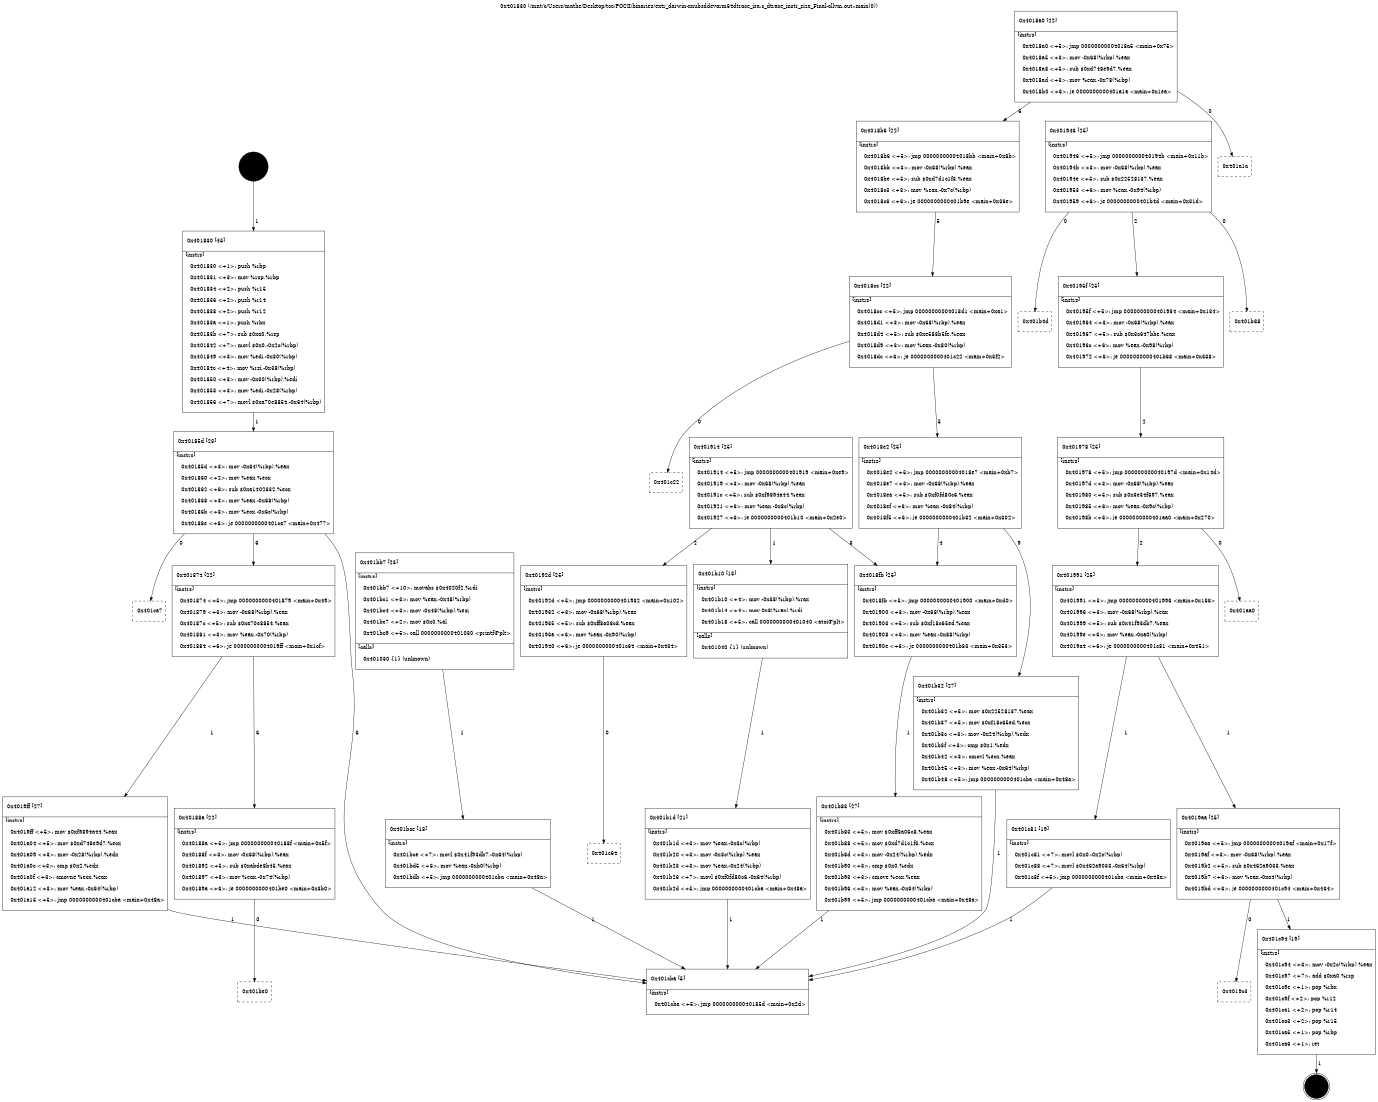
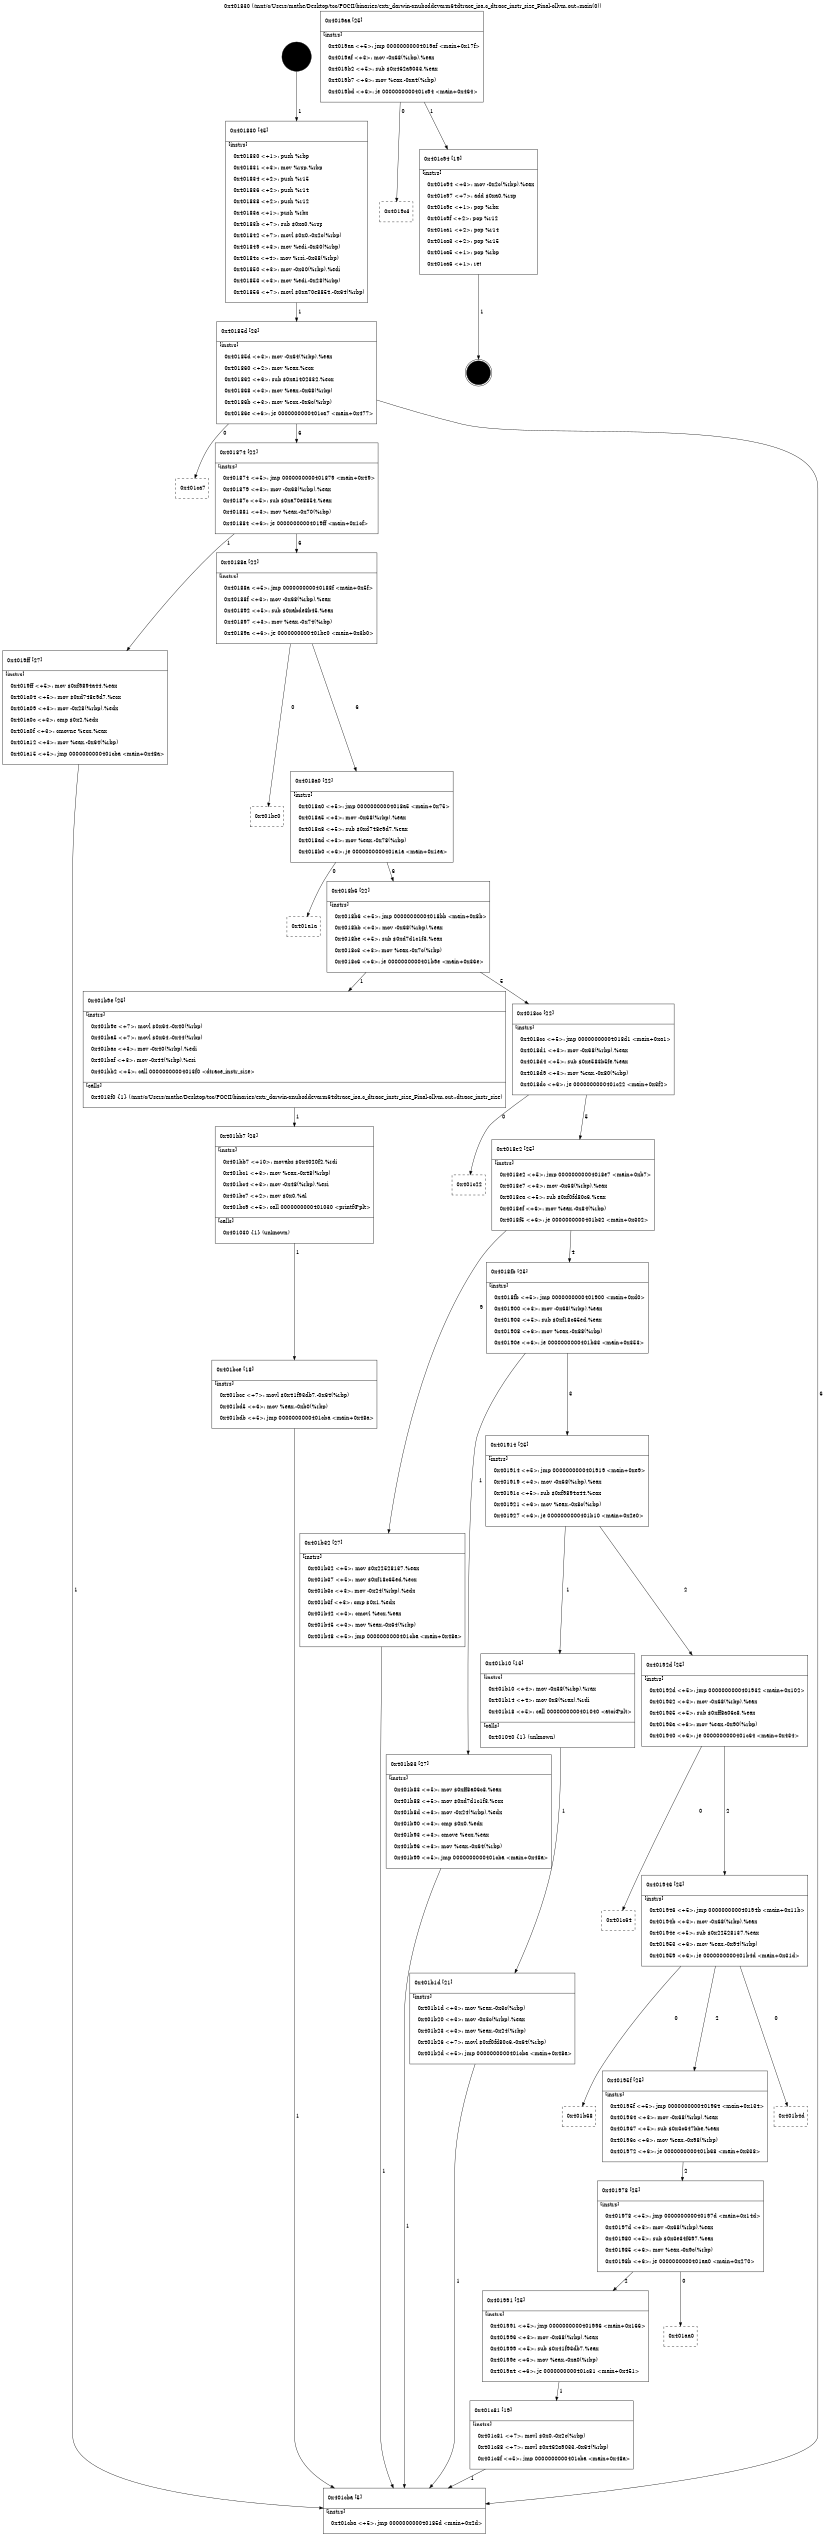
(852, 546) -> (567, 1392)
none -> (334, 706)
(1196, 731) -> none
none -> (294, 1049)
none -> (725, 1809)
